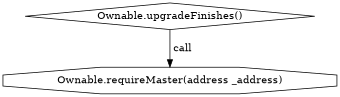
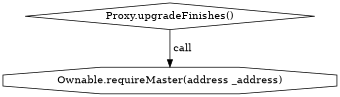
(170, 16) -> (170, 16)
